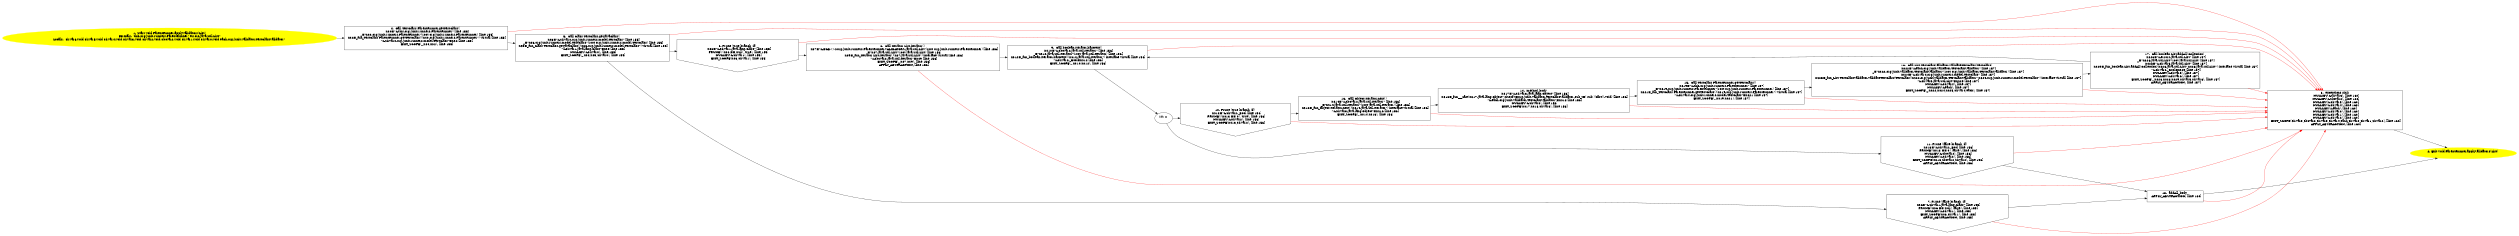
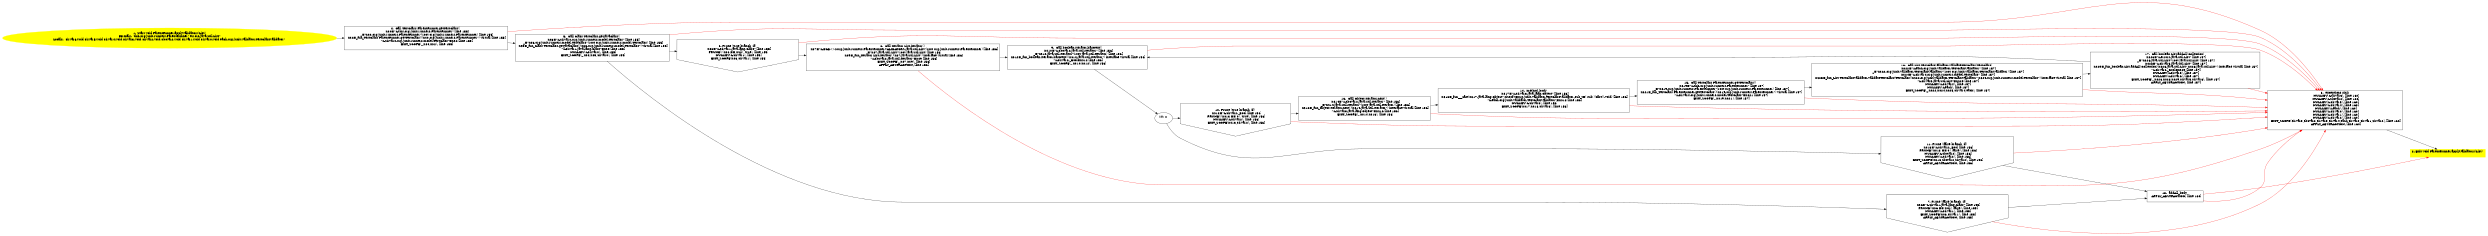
(2463, 153) -> (2448, 153)
(2320, 179) -> (2315, 179)
